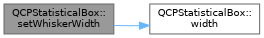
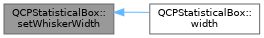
(127, 26) -> (137, 12)
